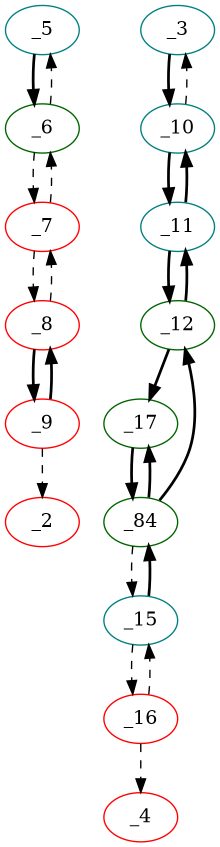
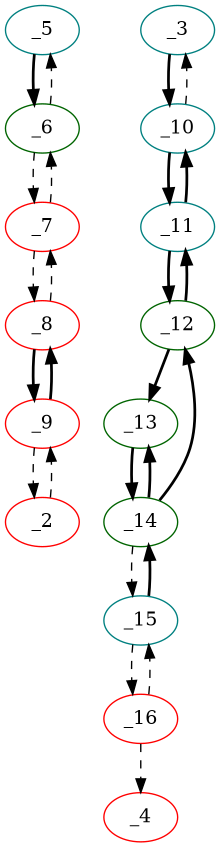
(141, 424) -> (141, 424)
none -> (52, 480)
(141, 522) -> (141, 522)
